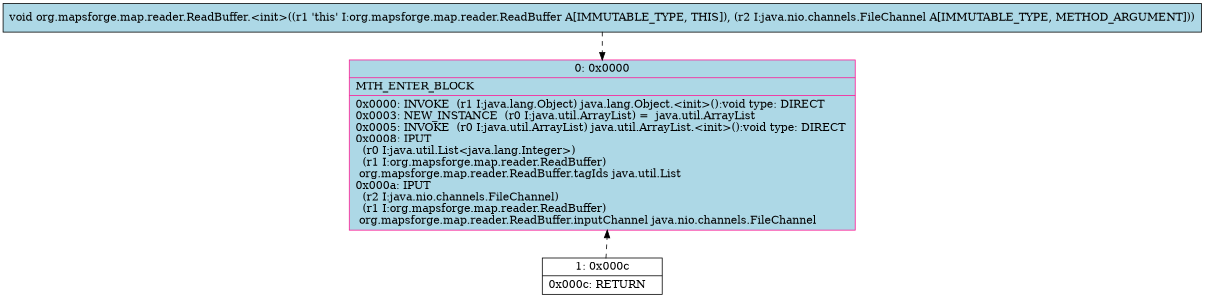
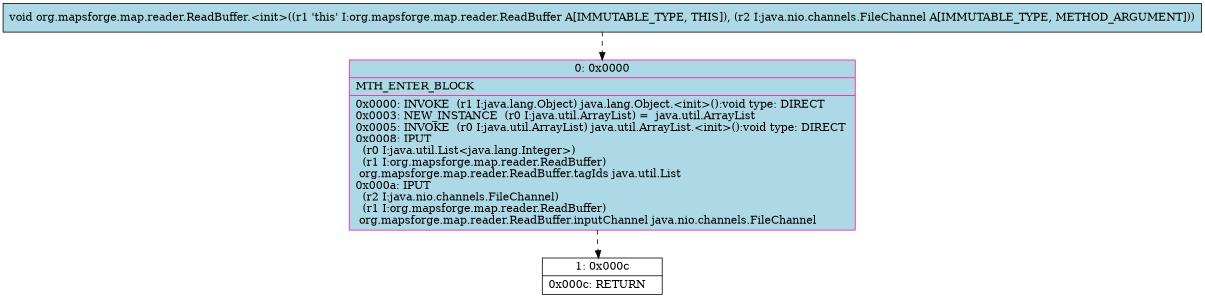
(607, 248) -> (598, 240)
